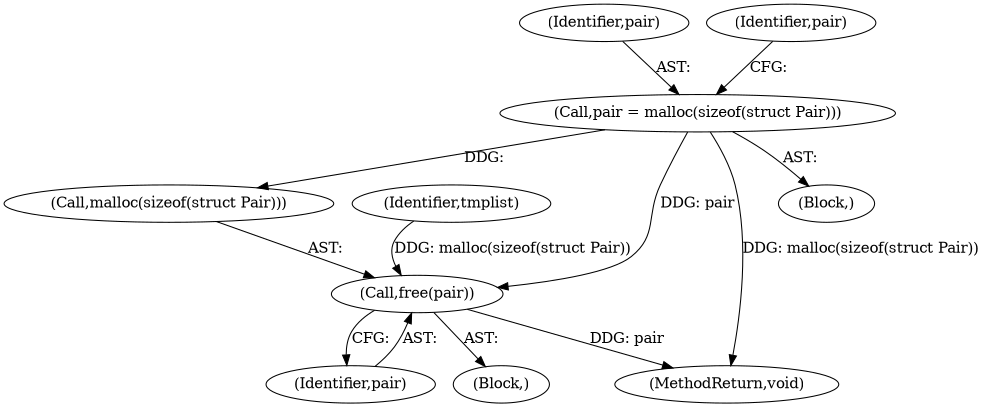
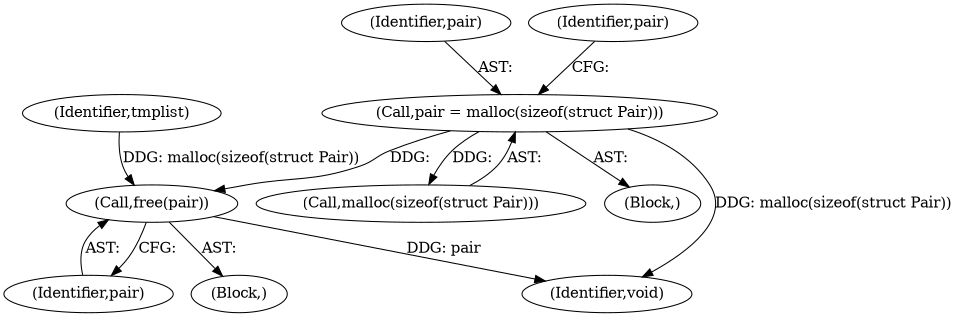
(698, 204) -> (412, 158)
(290, 248) -> (495, 168)
(727, 384) -> (607, 294)
